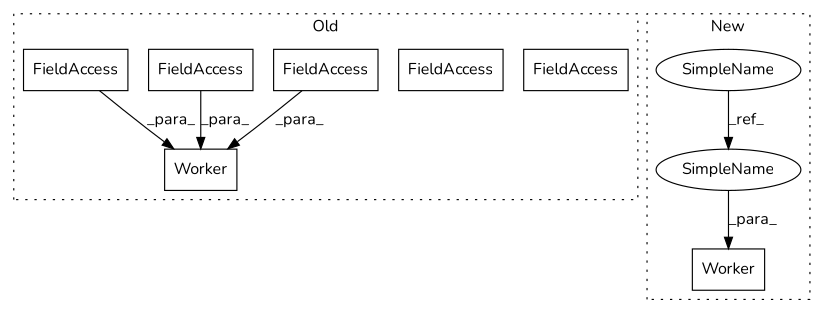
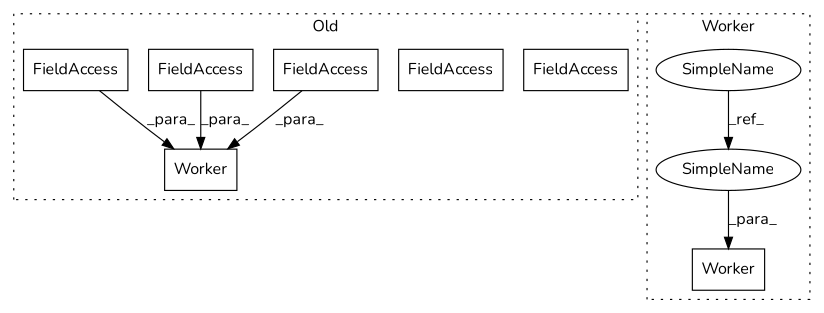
(728, 27) -> (728, 27)
